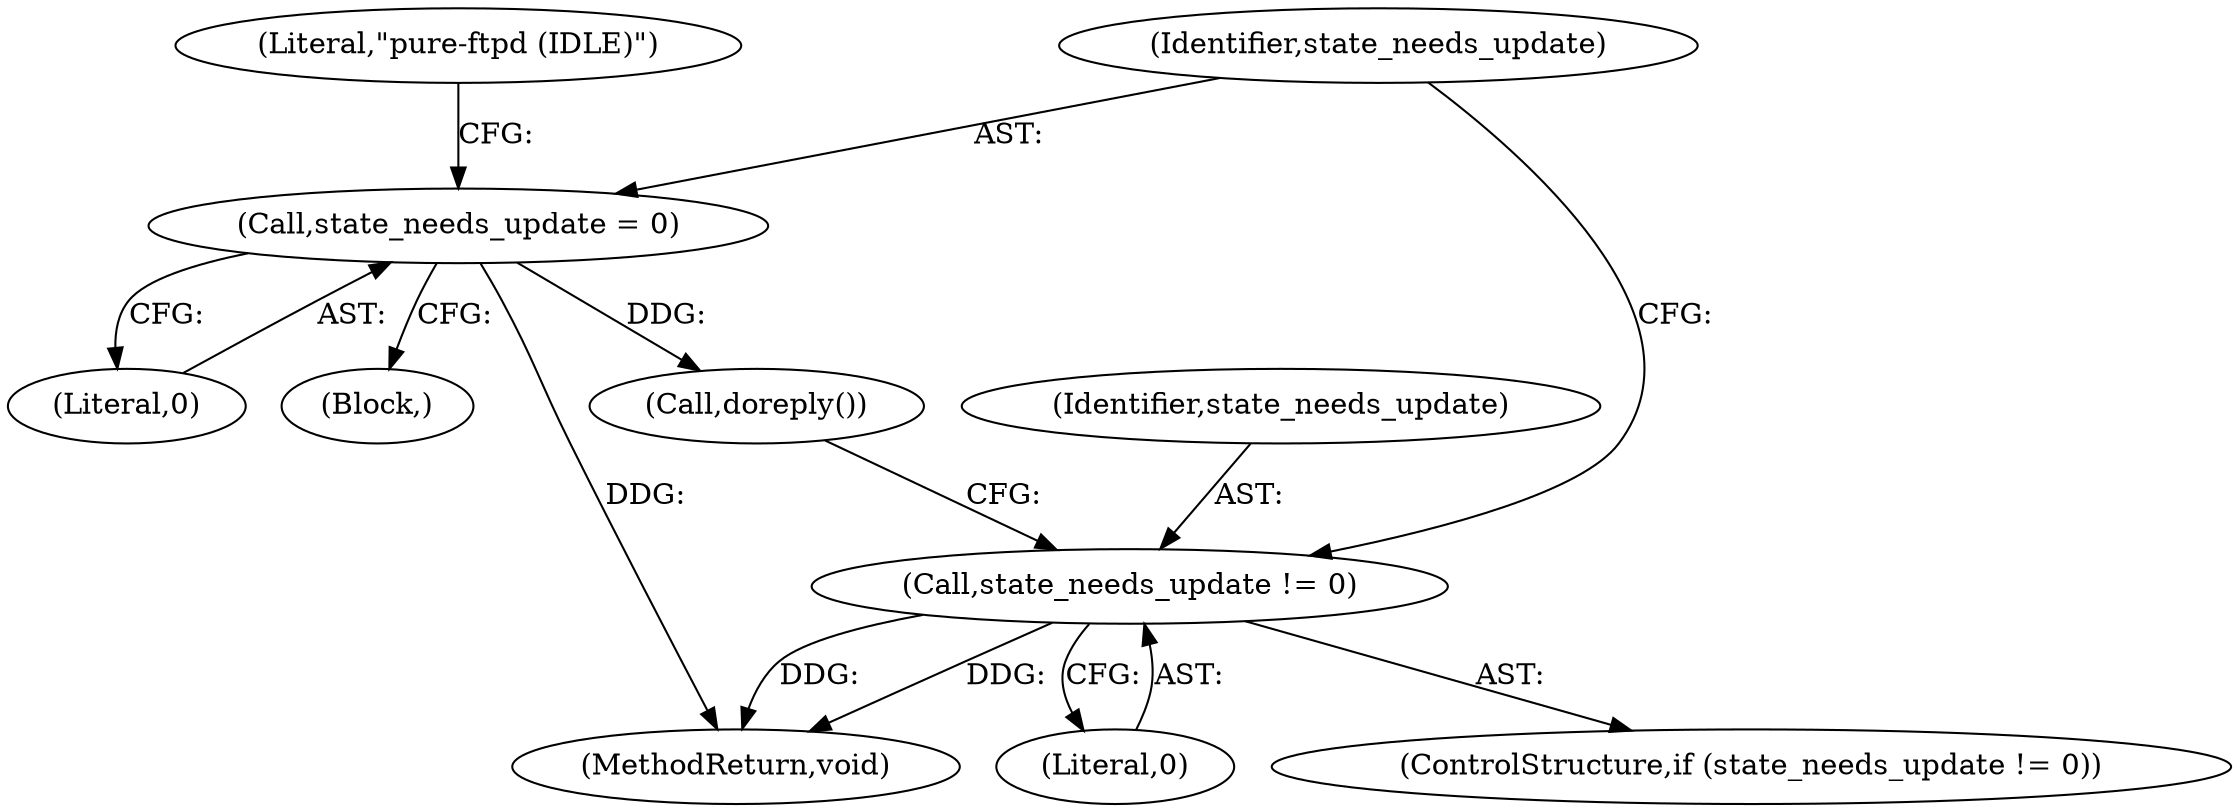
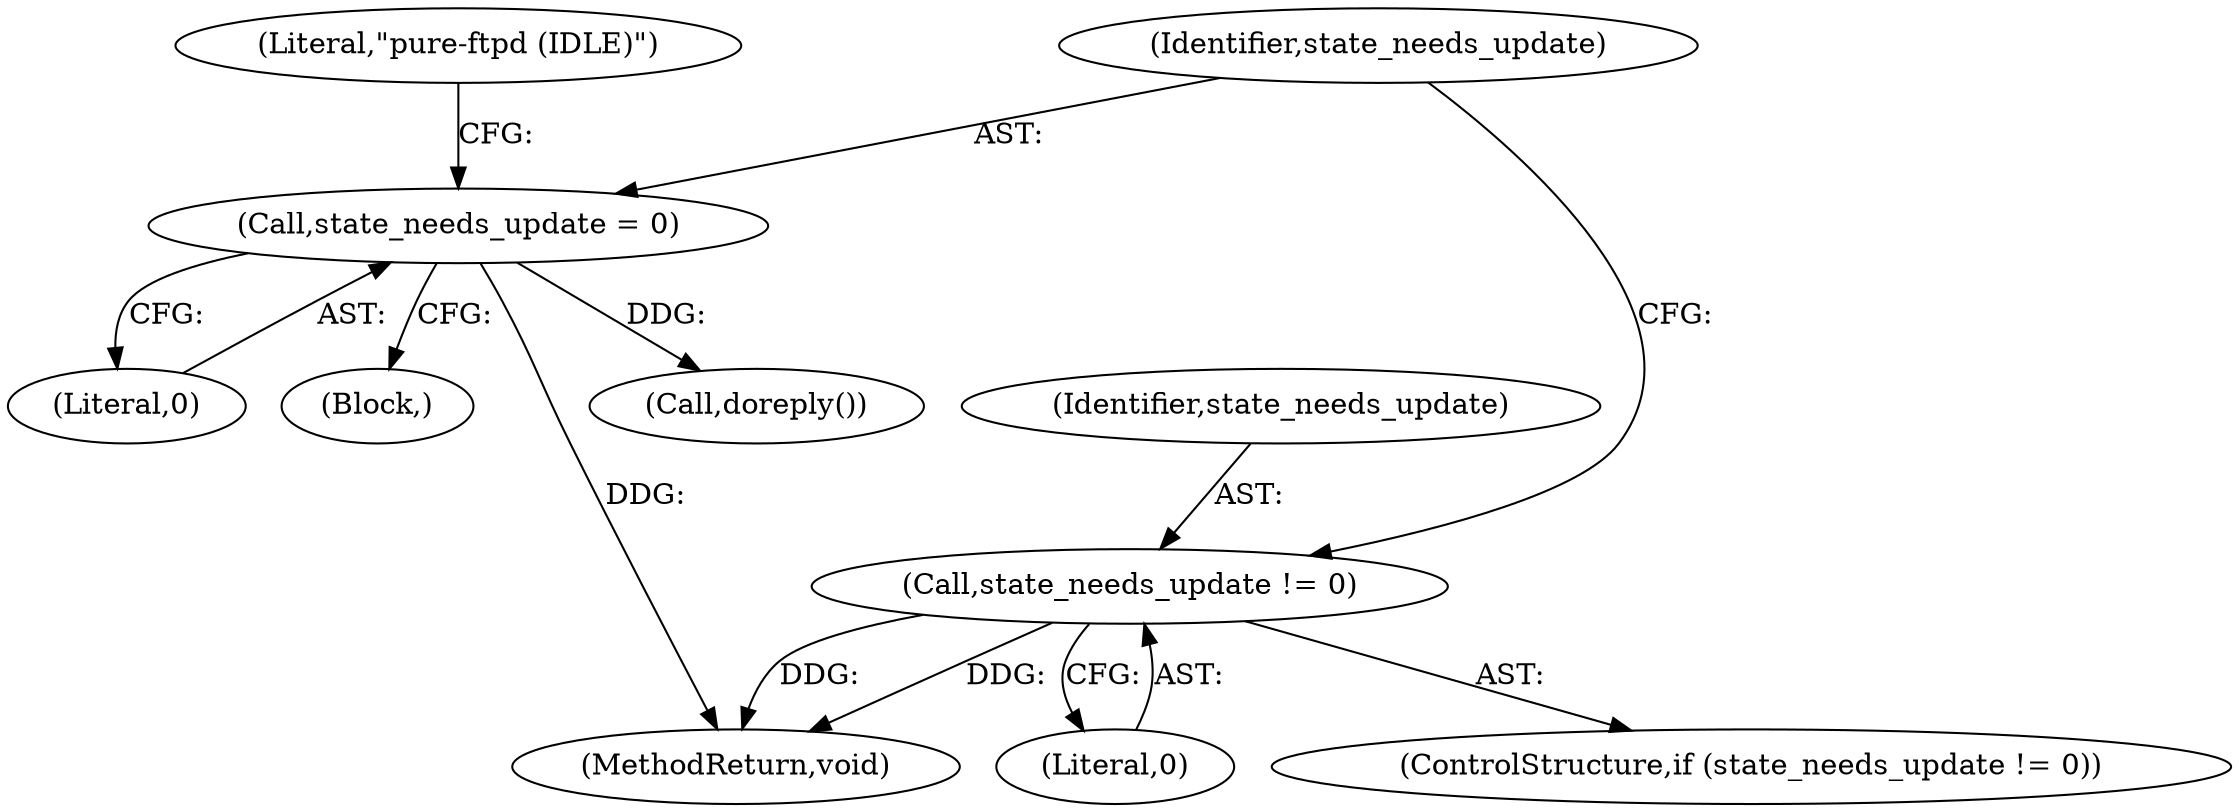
(932, 491) -> none
